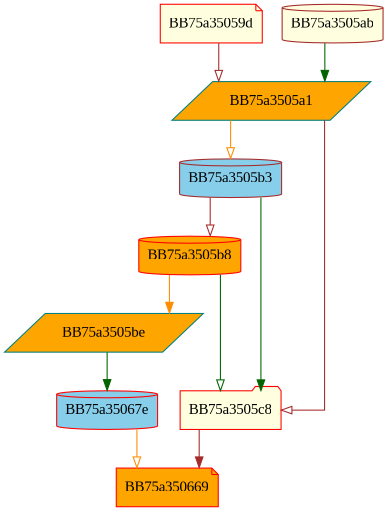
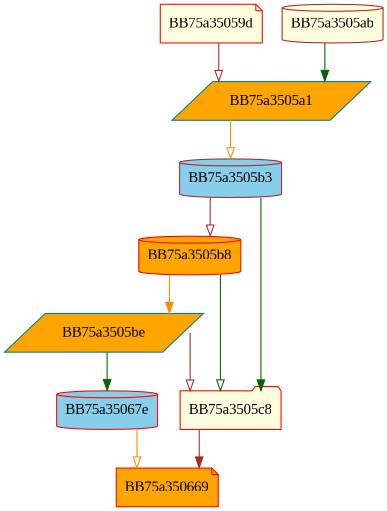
(325, 282) -> (190, 356)
